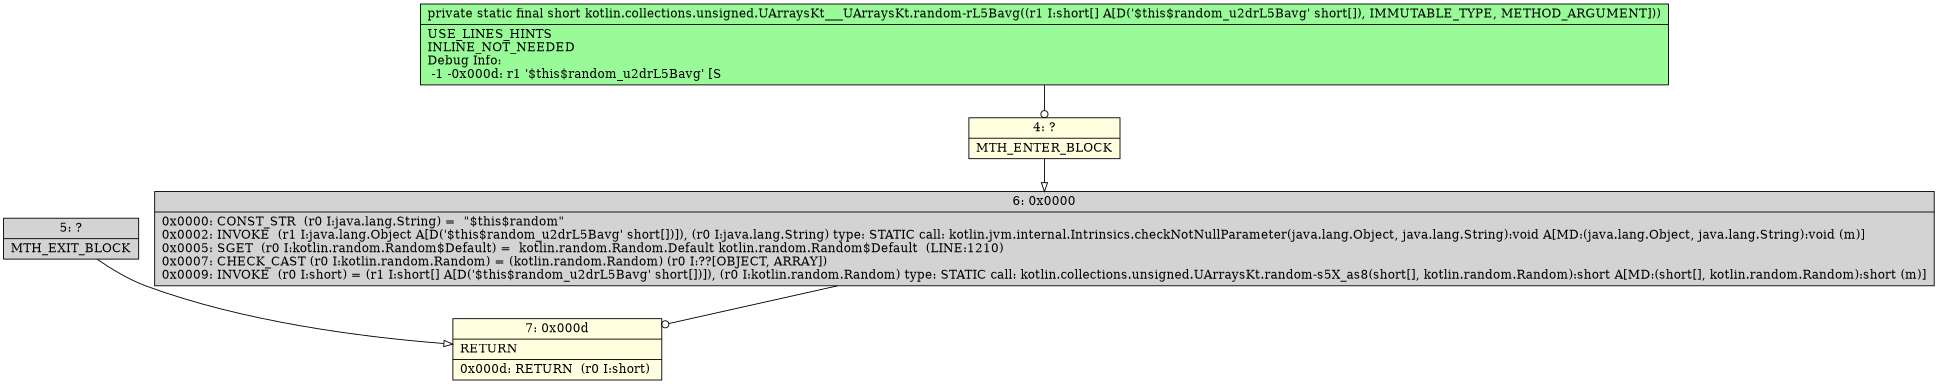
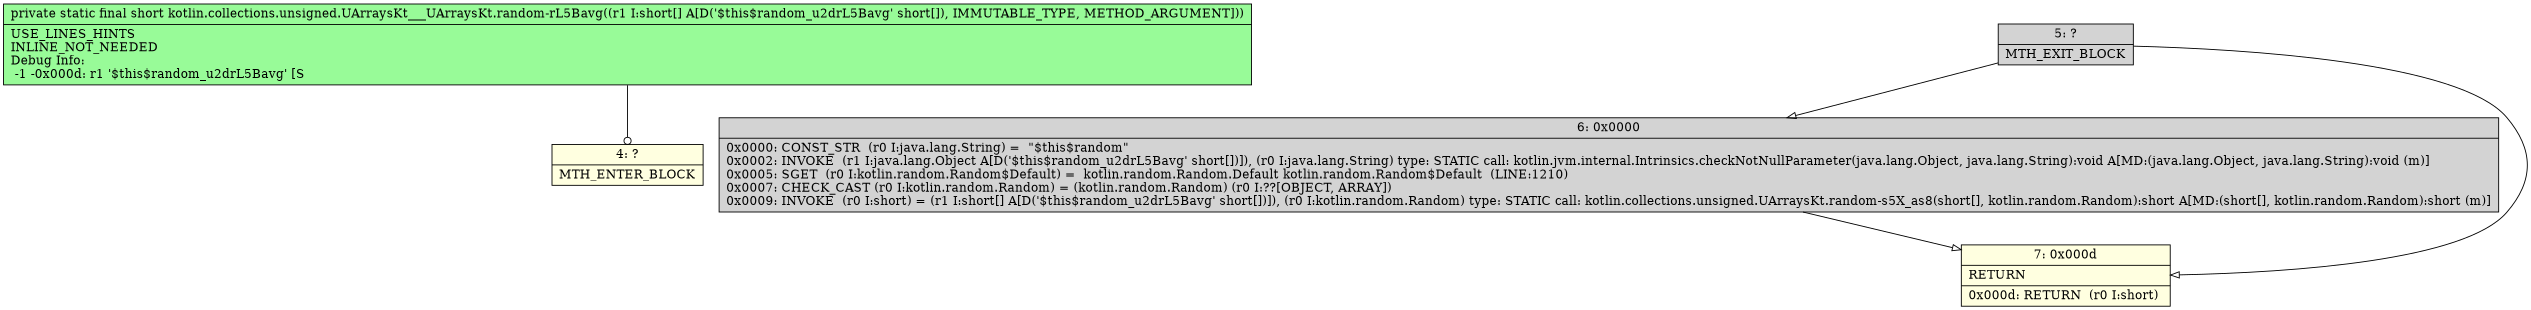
(1044, 171) -> (1897, 89)
(753, 305) -> (1878, 230)
